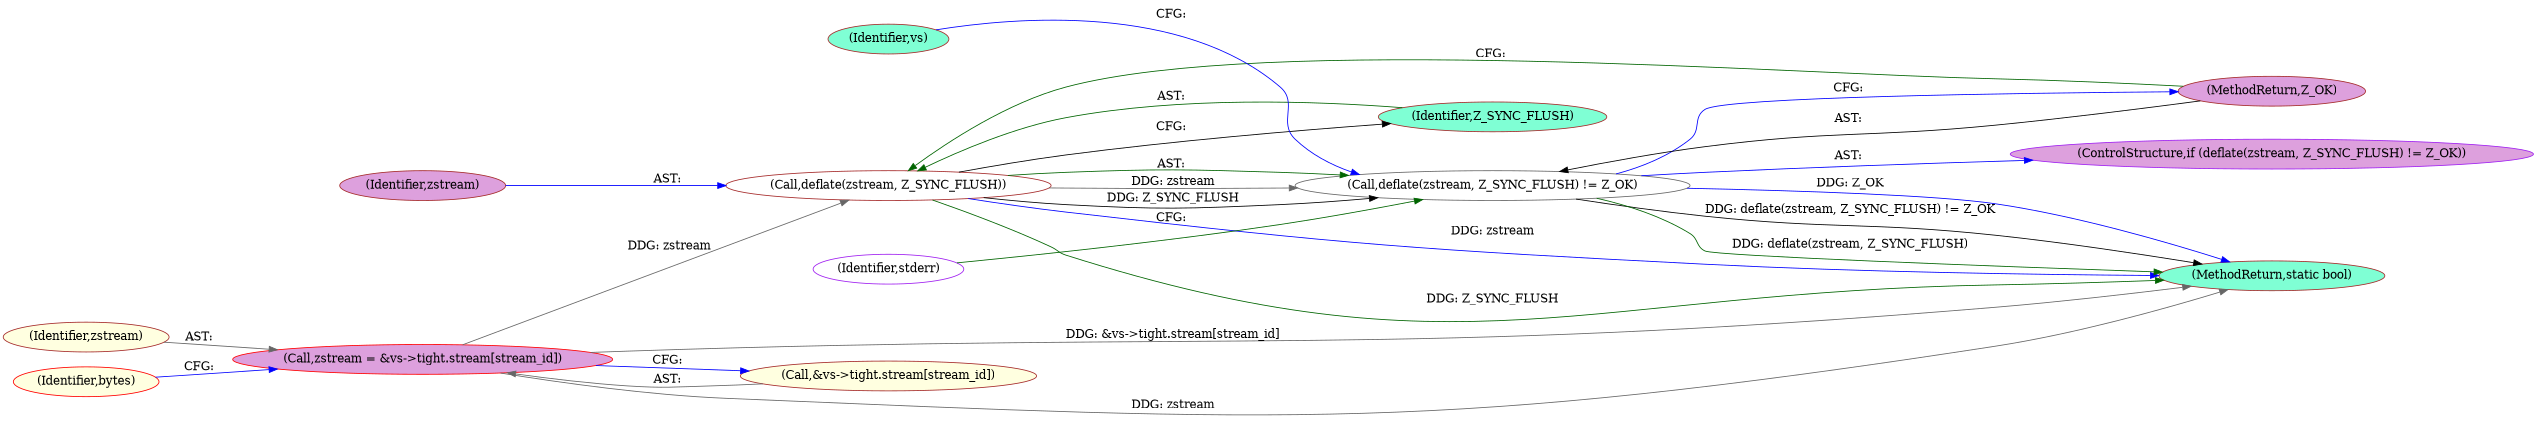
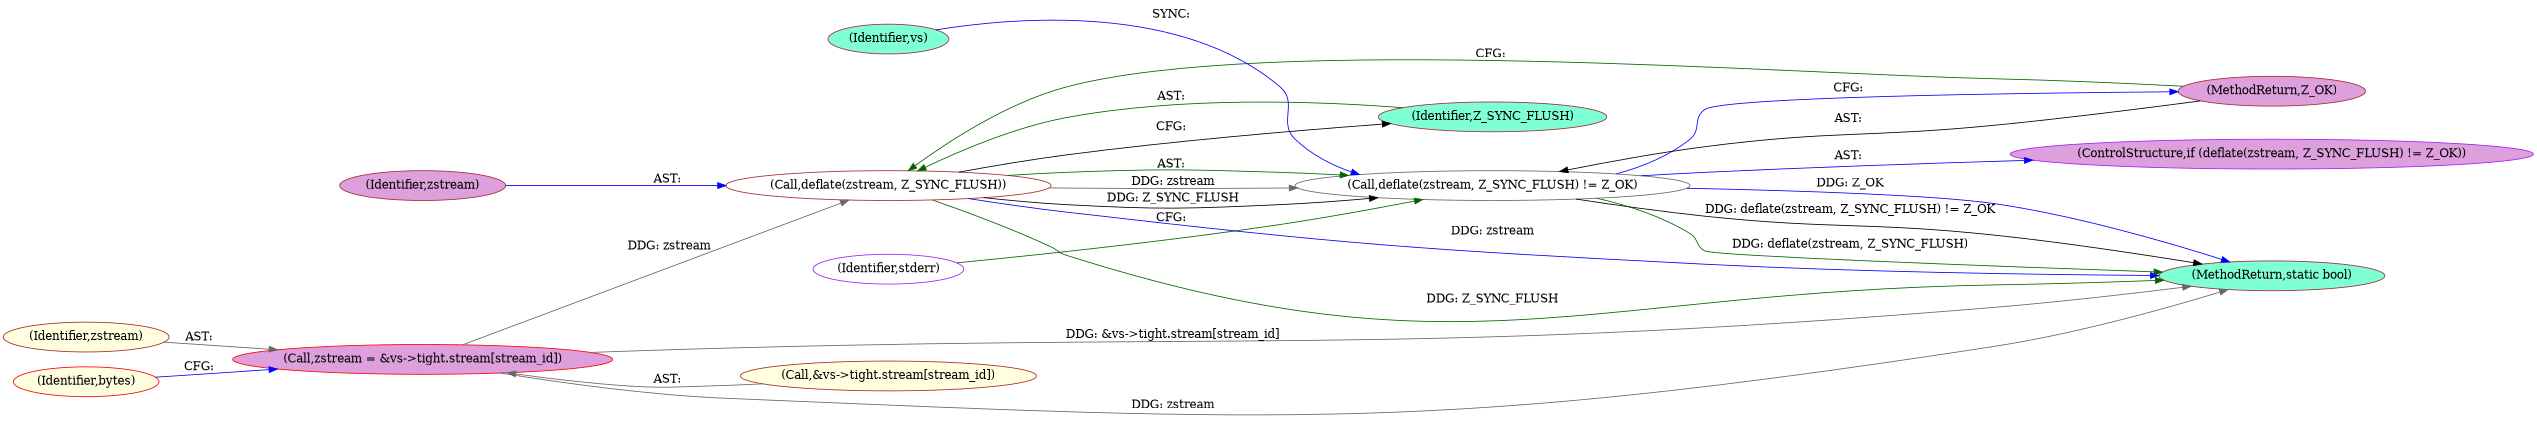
(1173, 15) -> (1173, 15)
(668, 368) -> none
